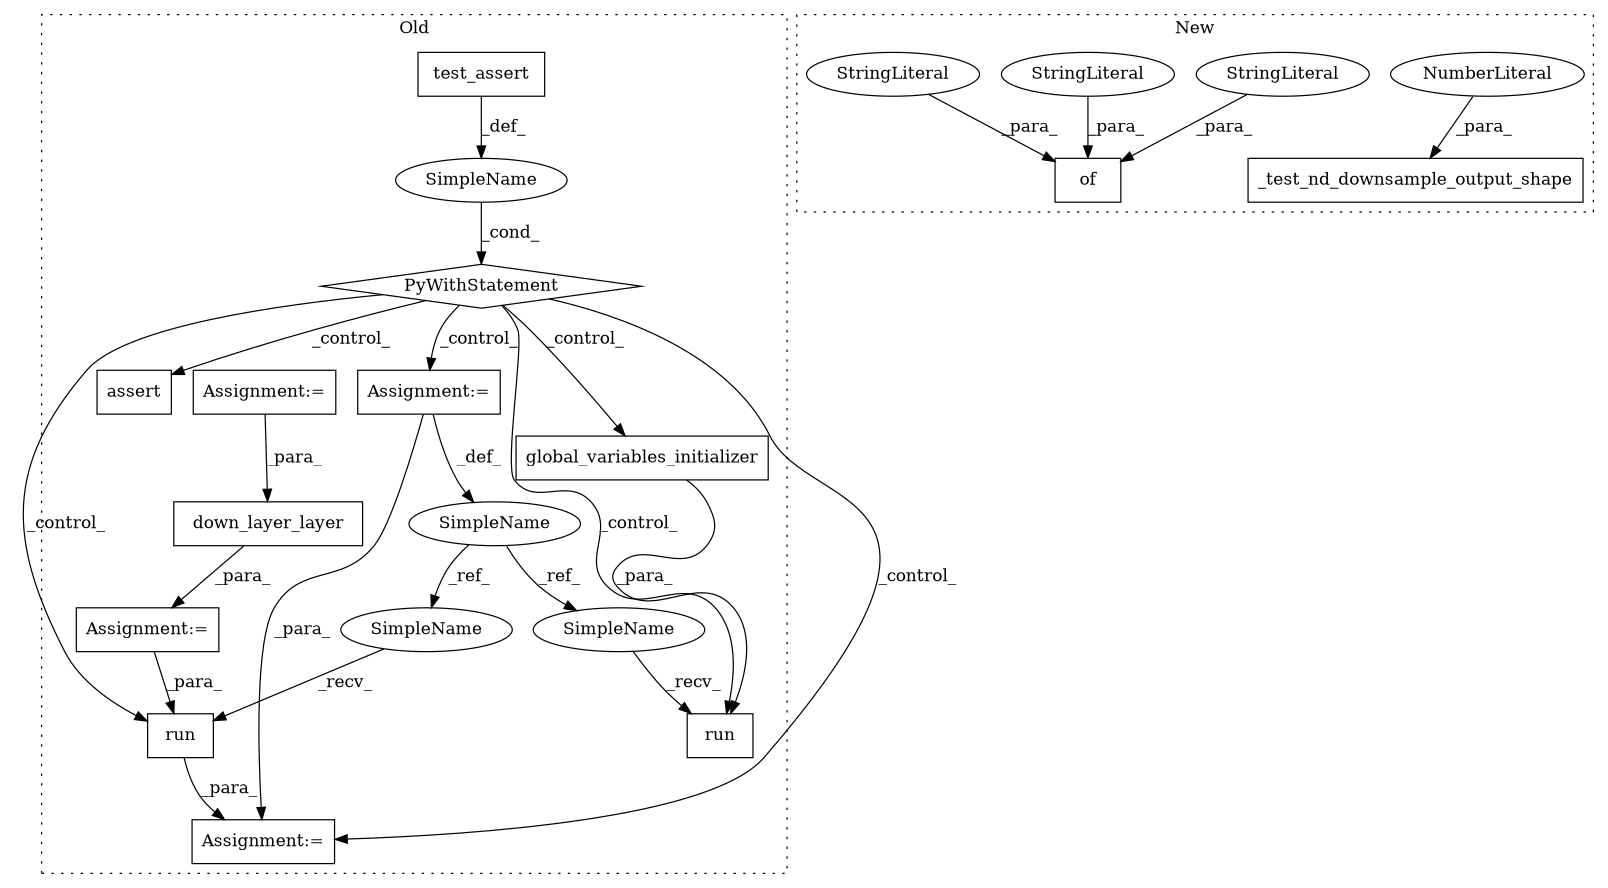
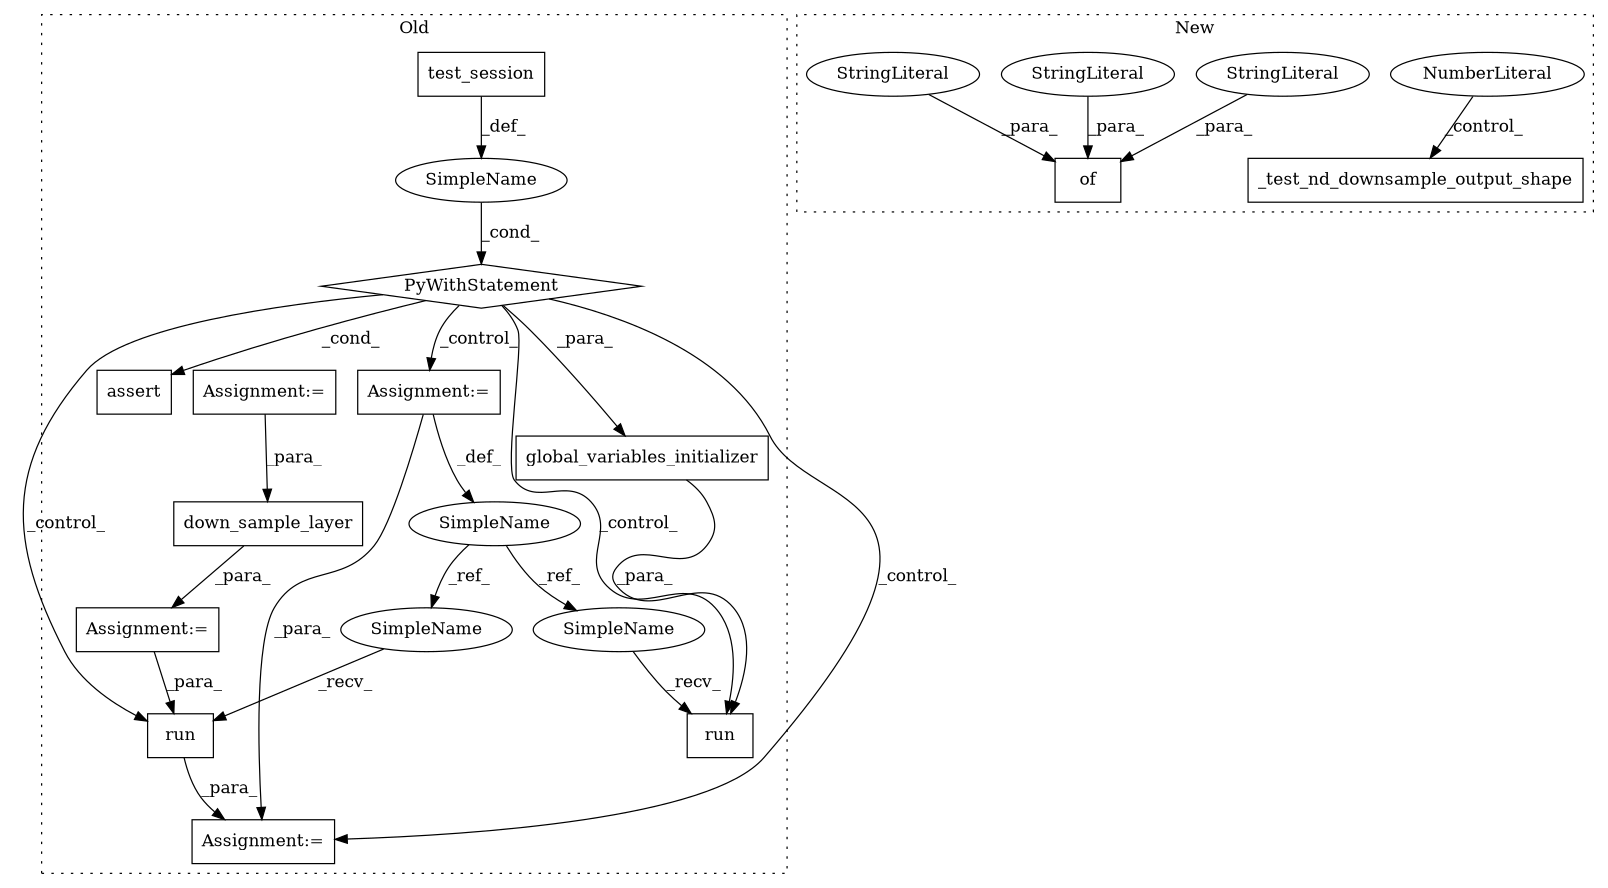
(481, 74) -> (481, 74)
(1484, 127) -> (1484, 127)
(351, 339) -> (351, 339)
(585, 339) -> (585, 339)
(268, 524) -> (268, 524)
